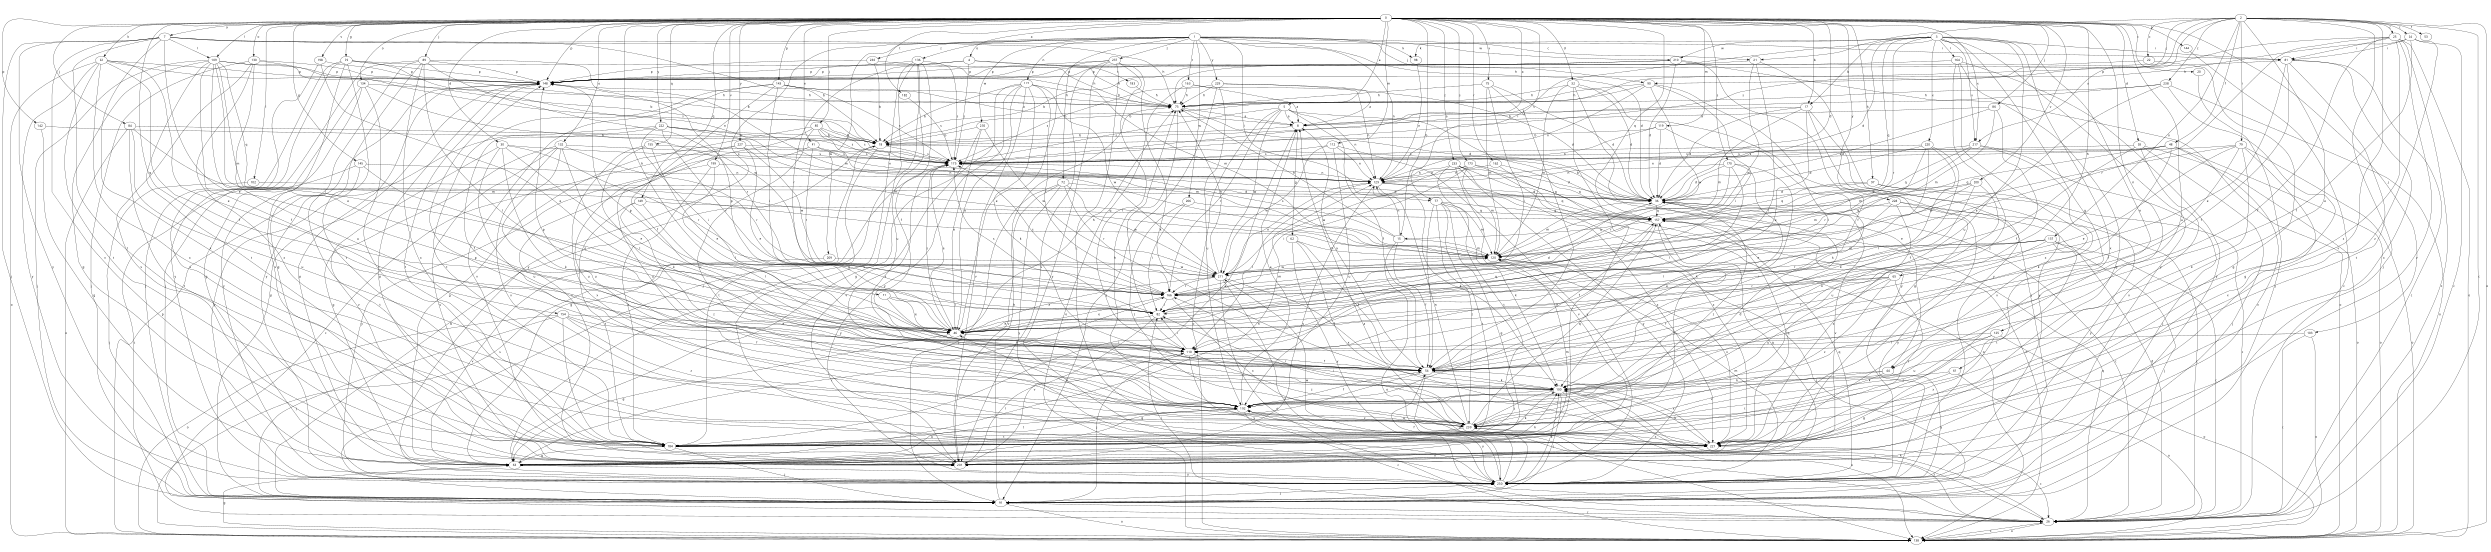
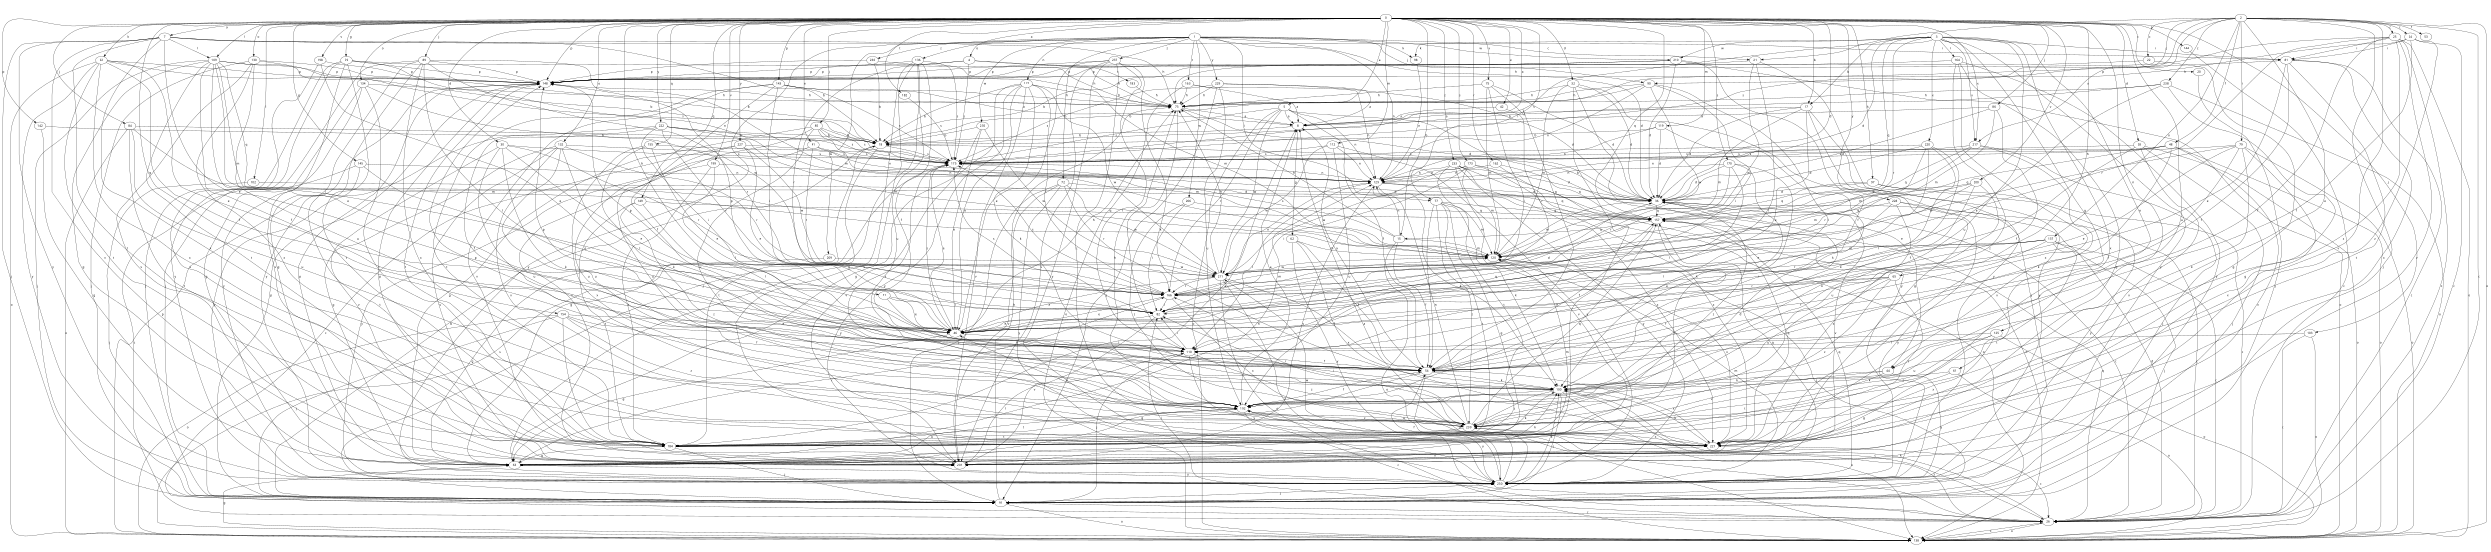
none -> (1502, 107)
(472, 362) -> (472, 362)
